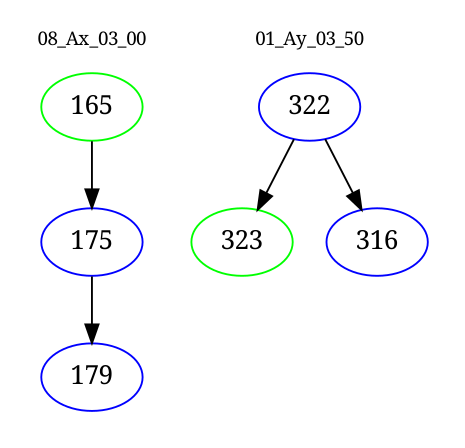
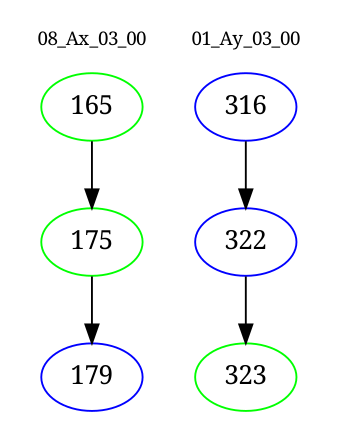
(310, 40) -> (246, 40)
(339, 166) -> (246, 165)
(92, 242) -> (92, 242)
